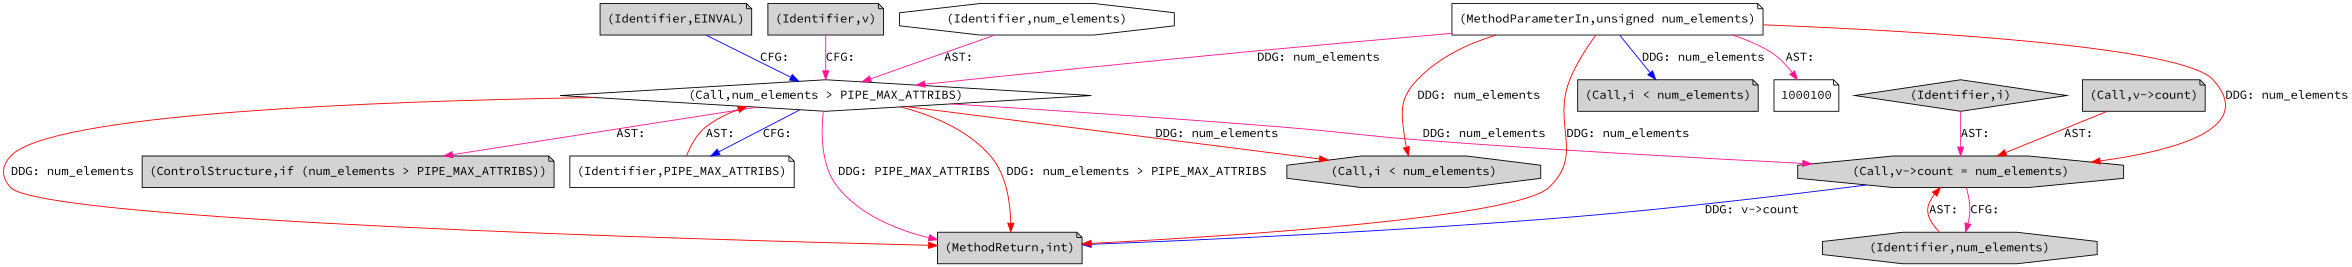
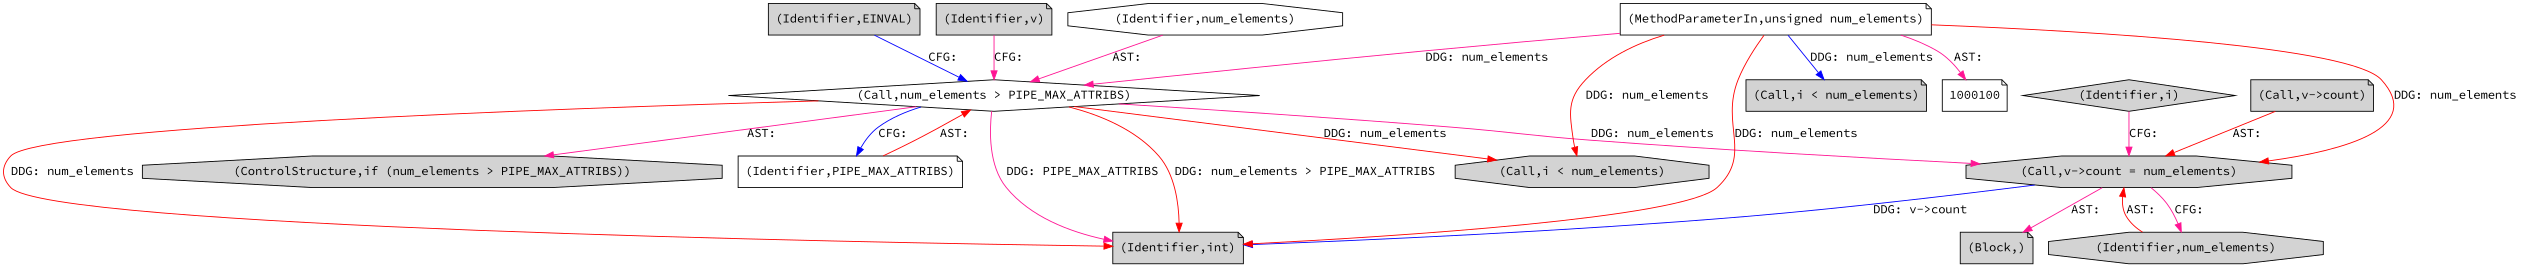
(1979, 134) -> (2147, 134)
(348, 172) -> (432, 172)
(1010, 248) -> (1178, 248)
none -> (1997, 248)
